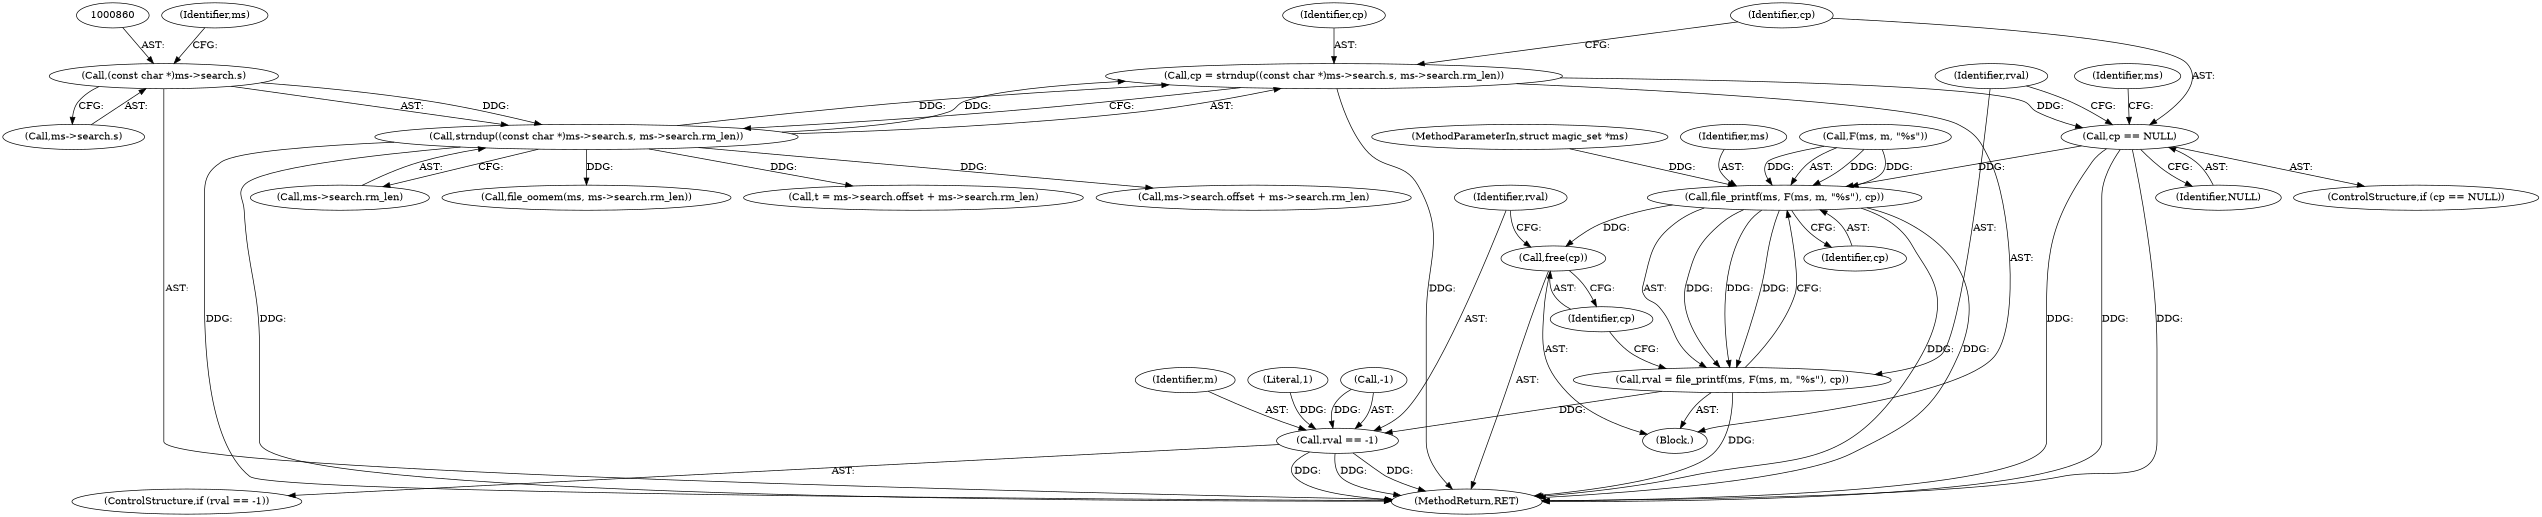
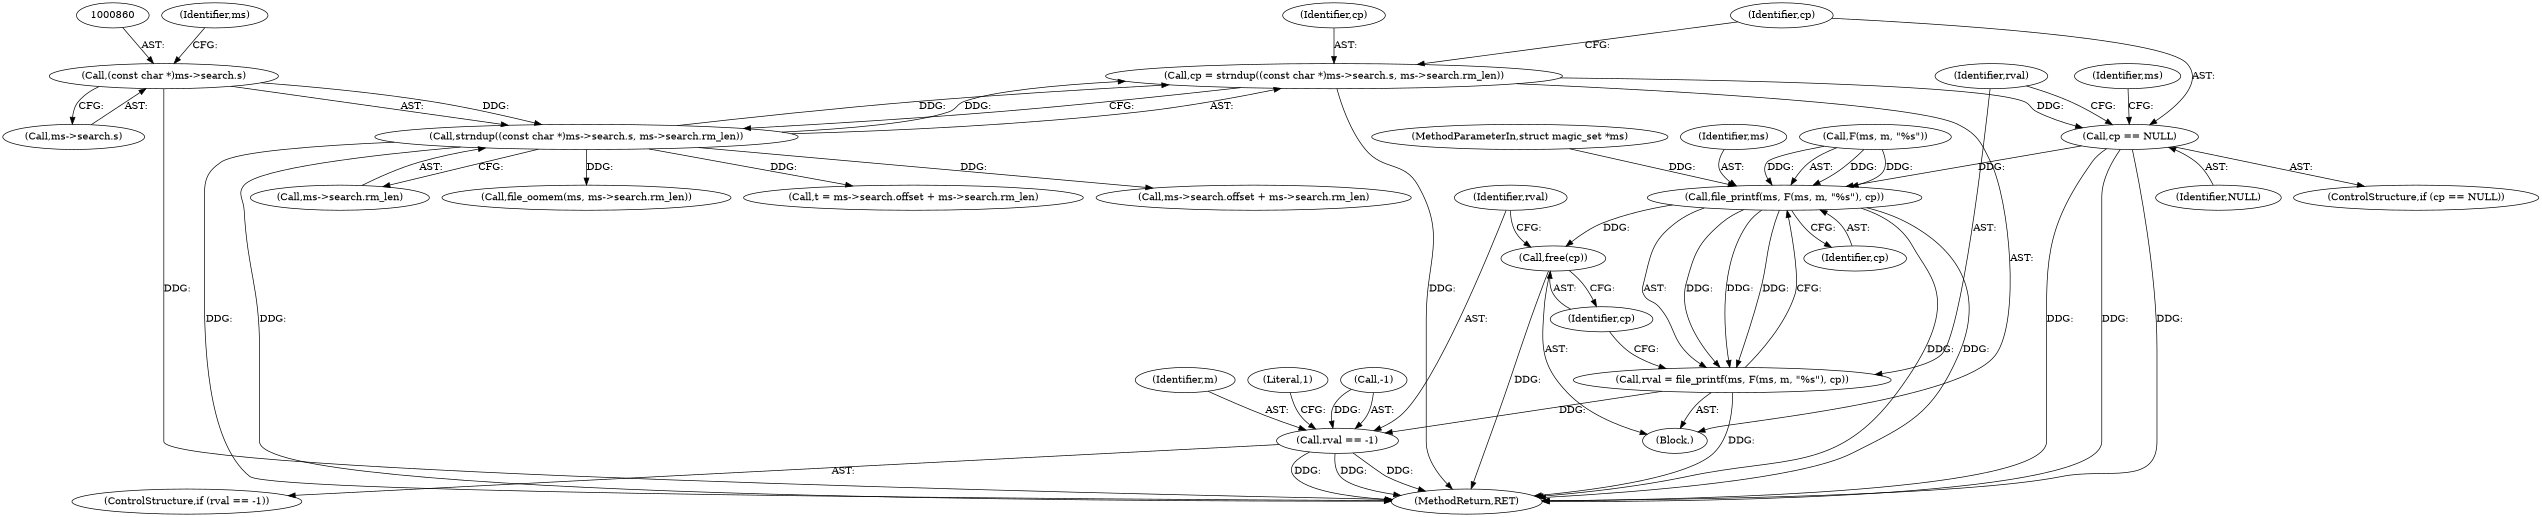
(2162, 168) -> none
(179, 289) -> (179, 289)
(1529, 380) -> (1529, 380)
(1315, 410) -> (1315, 410)
